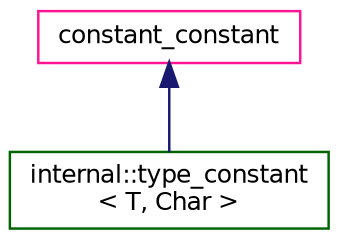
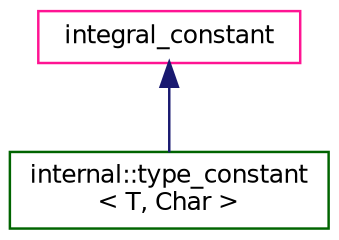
(169, 37) -> (169, 37)
